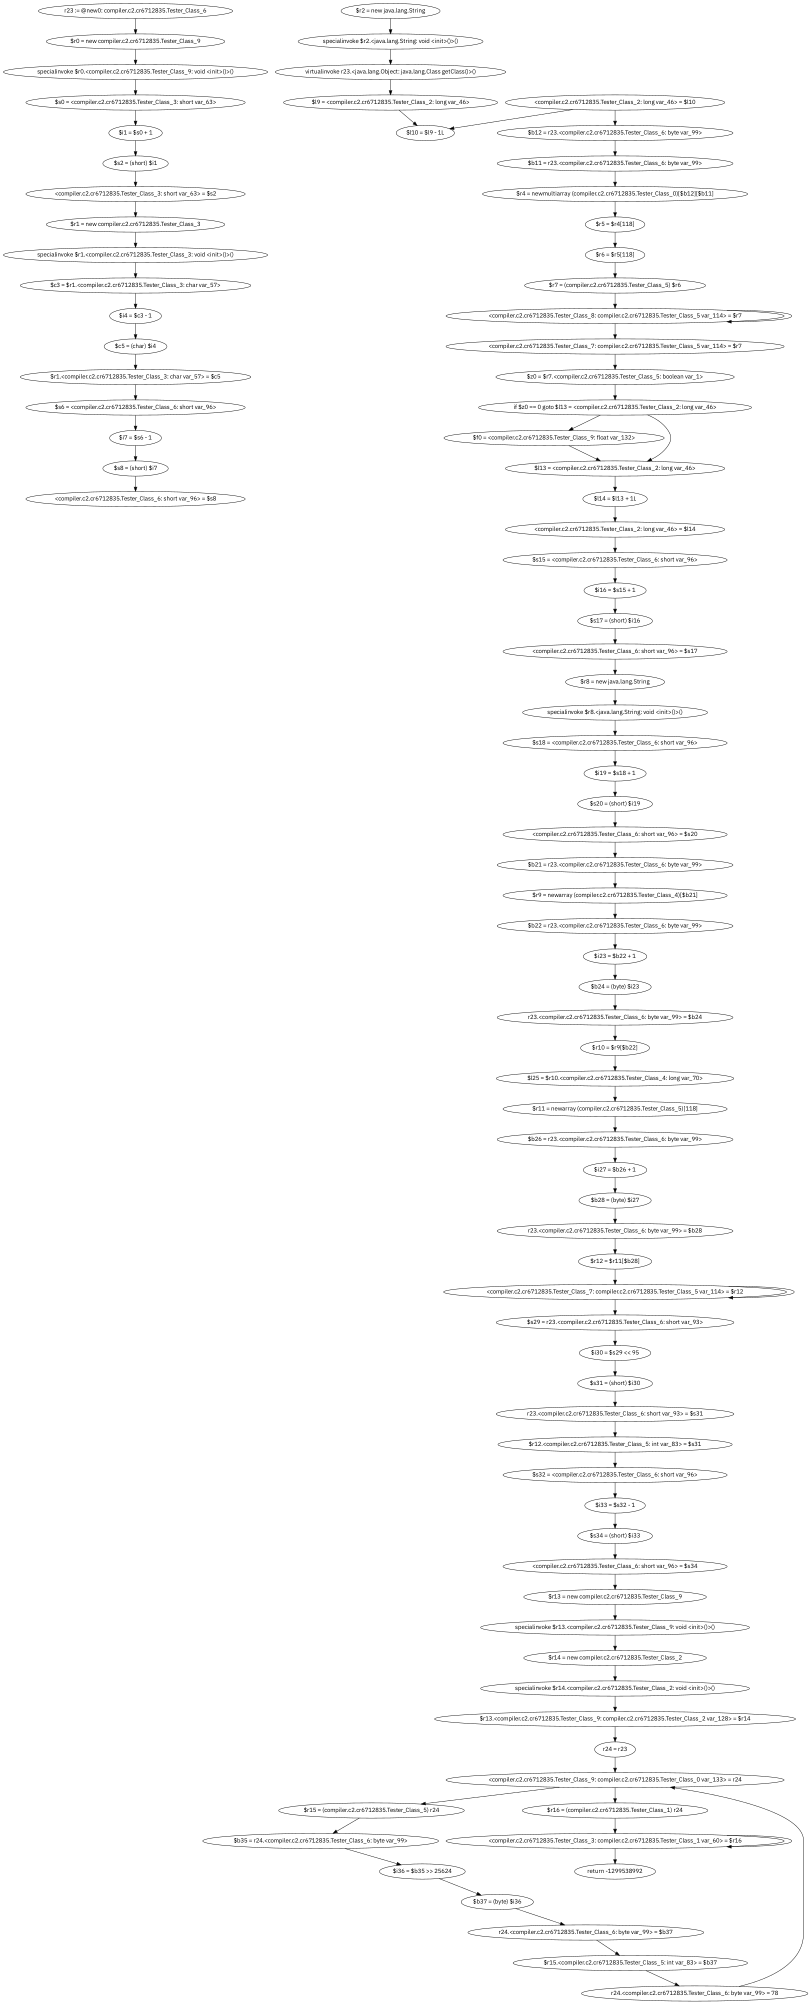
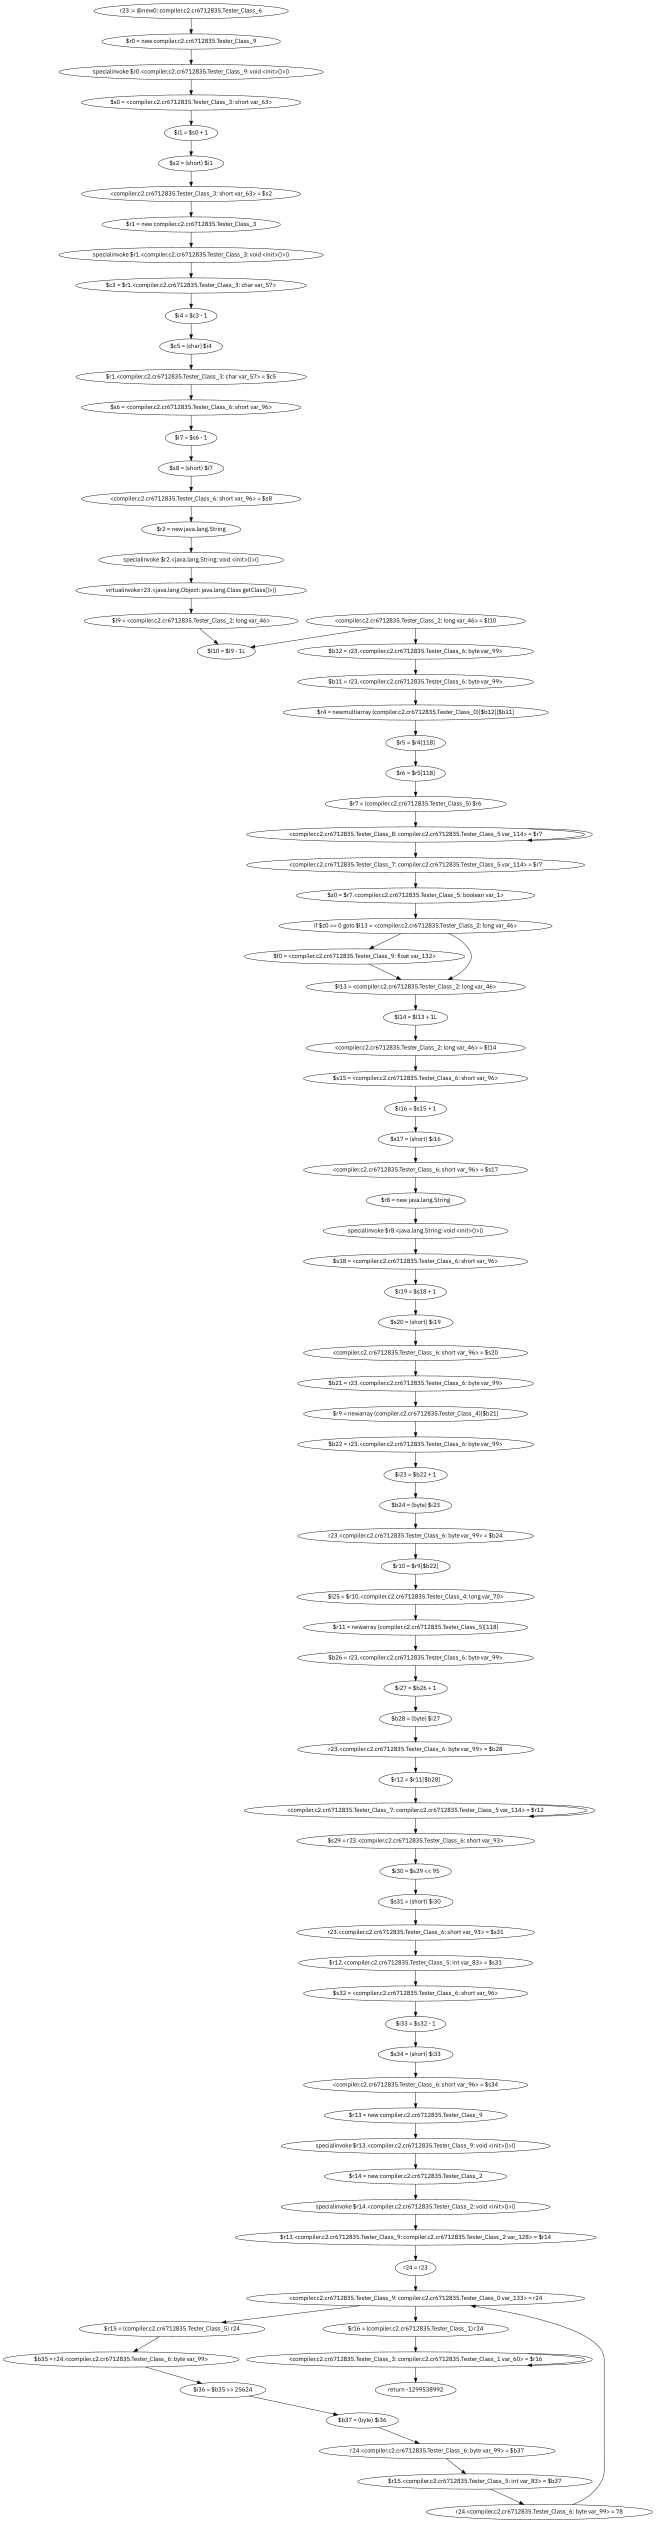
none -> (191, 512)
